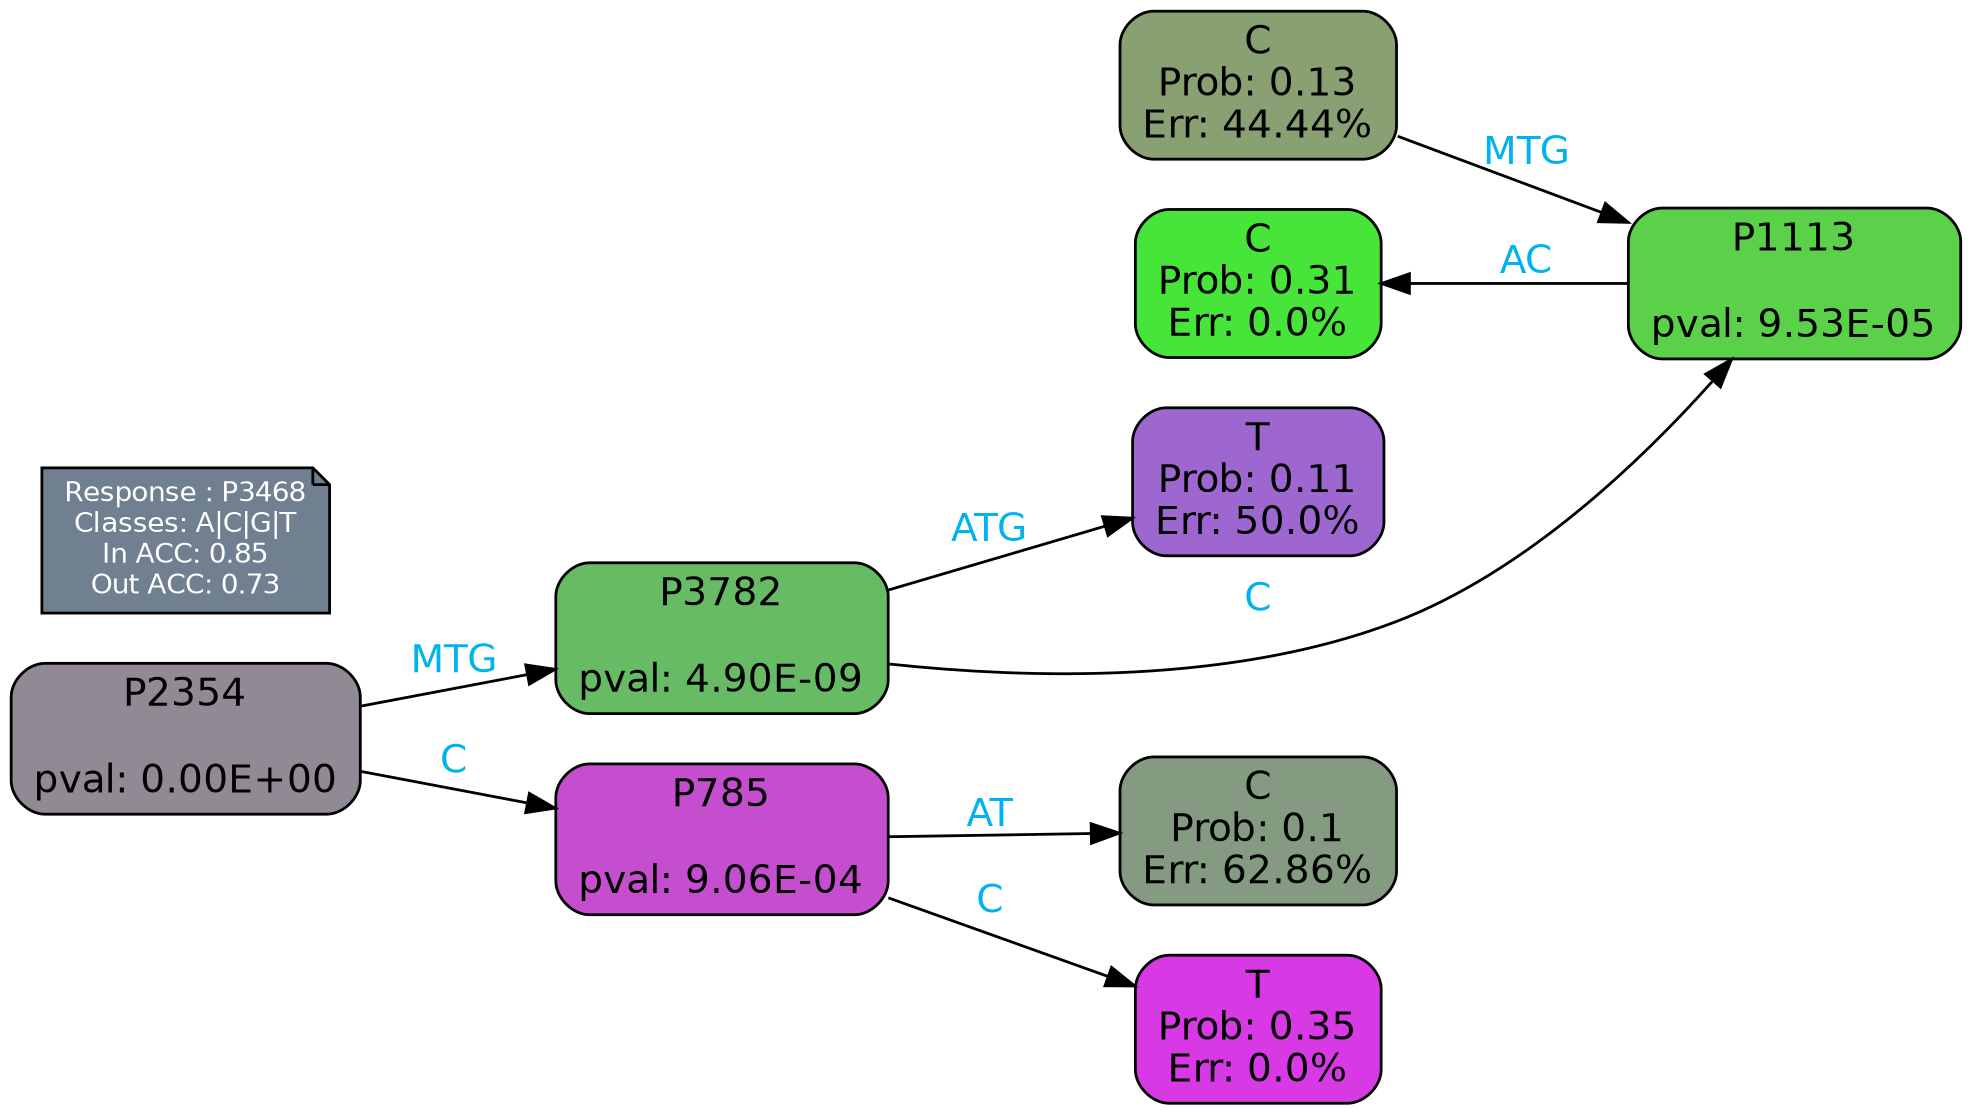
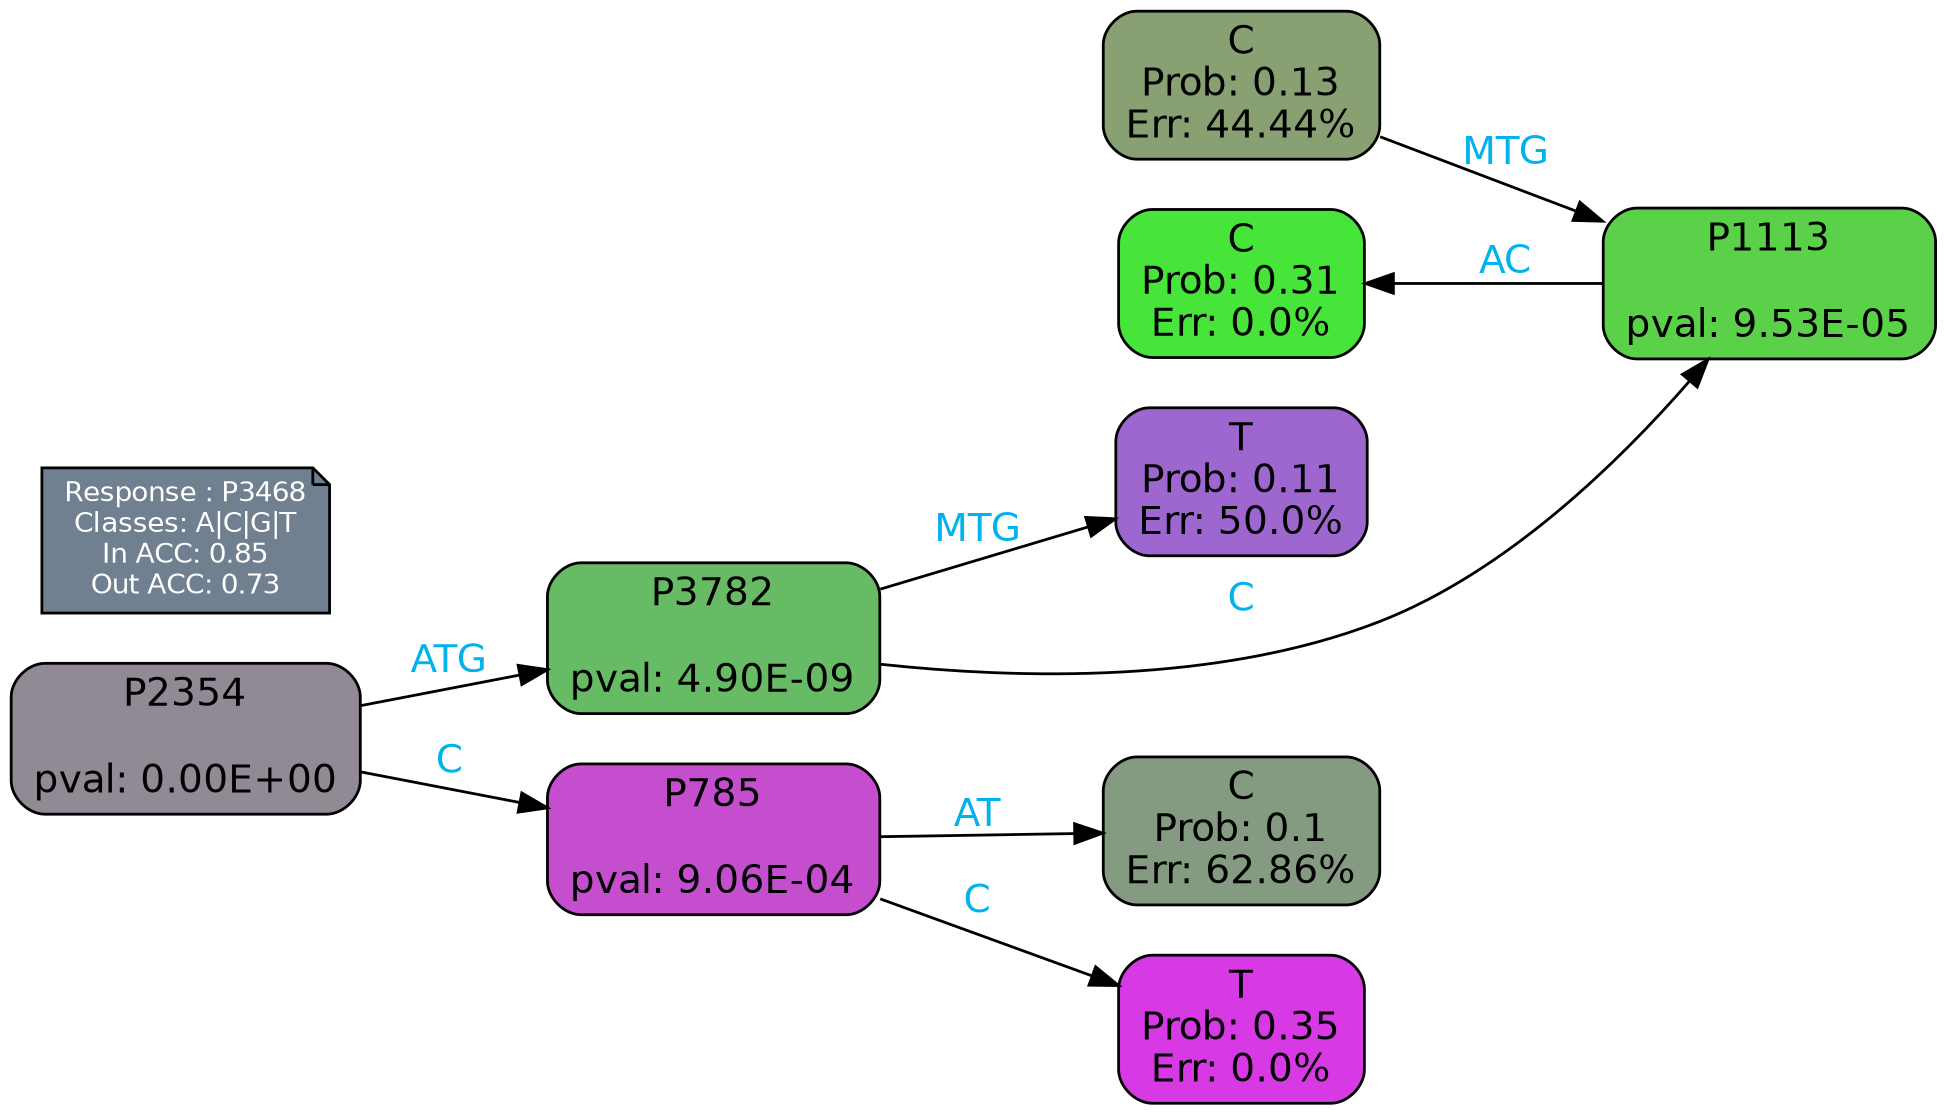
(990, 531) -> (978, 531)
(454, 662) -> (450, 662)
